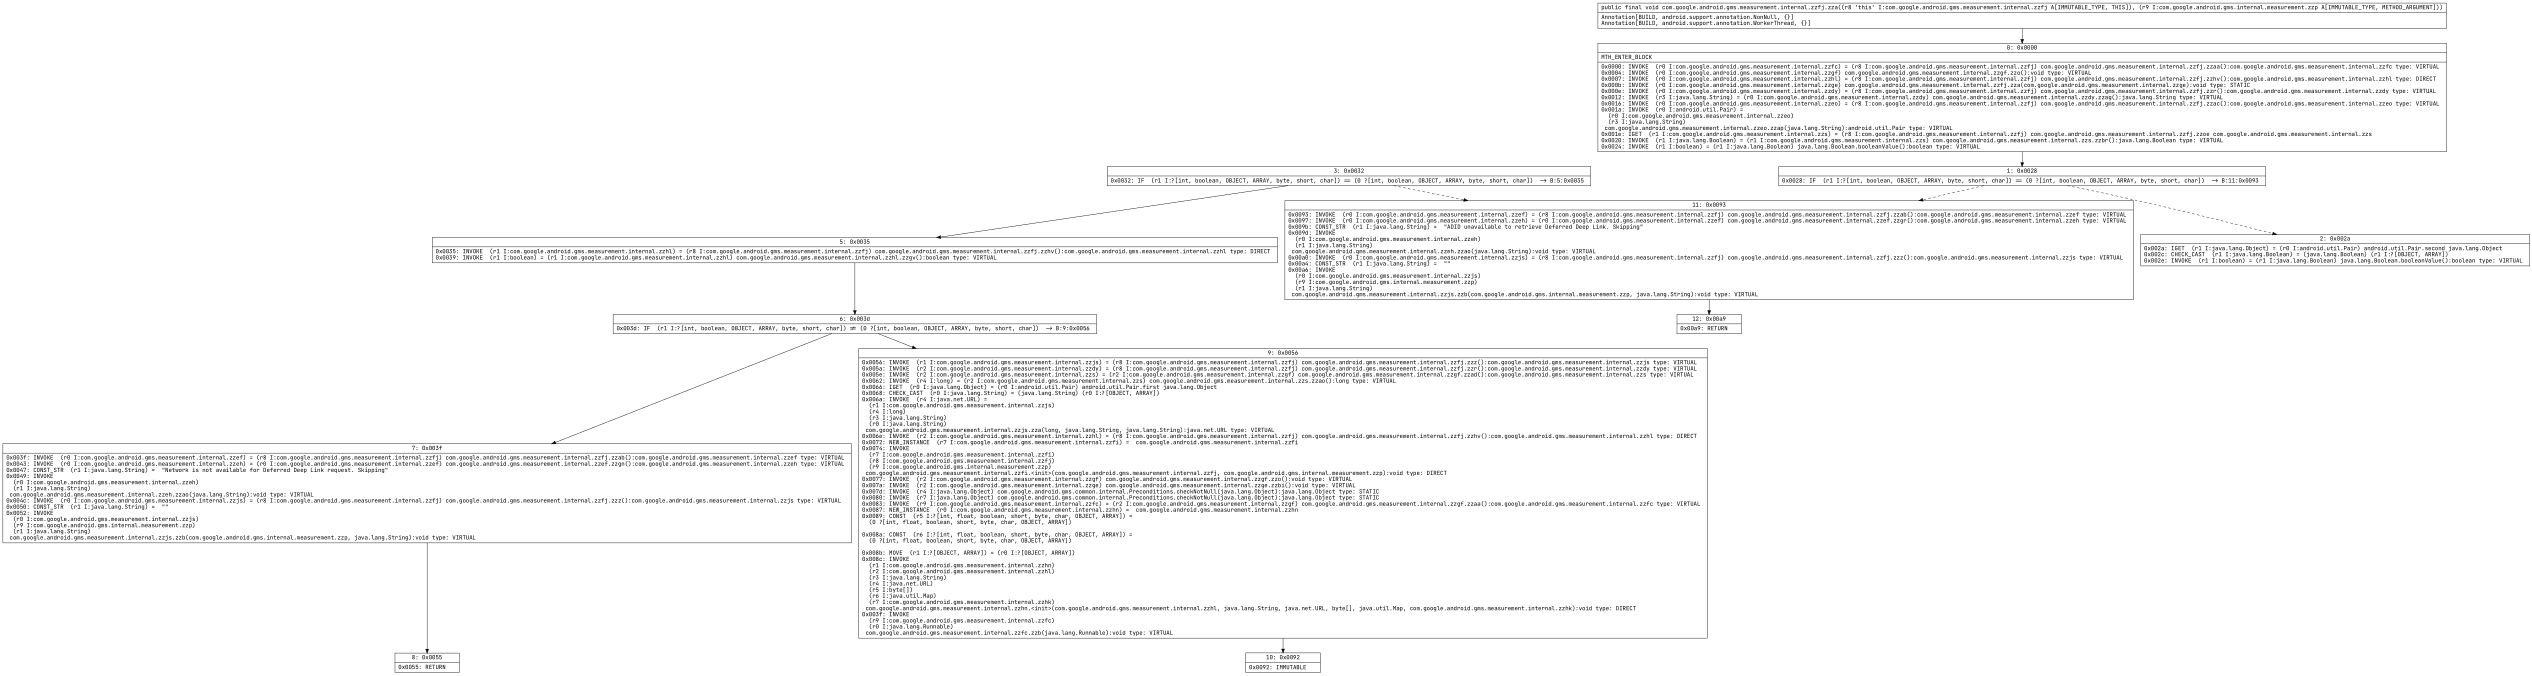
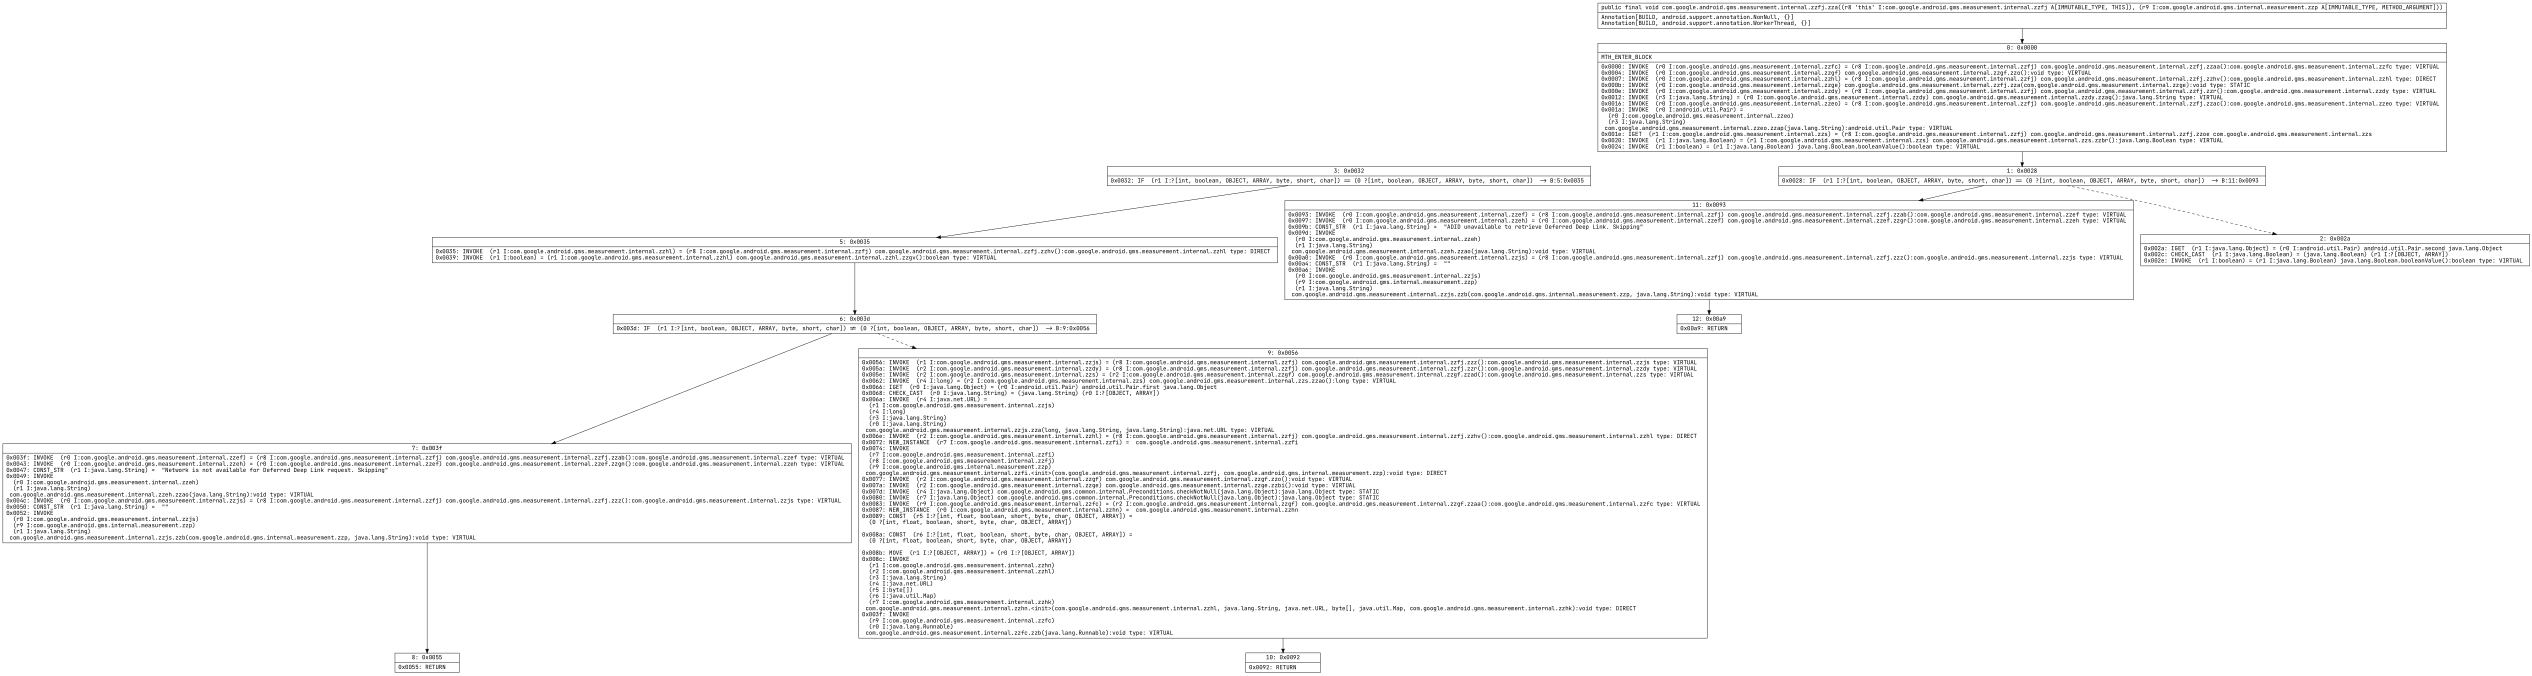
(1429, 193) -> none
(1953, 193) -> (1953, 193)
(895, 340) -> (895, 340)
(1283, 667) -> (1278, 667)
